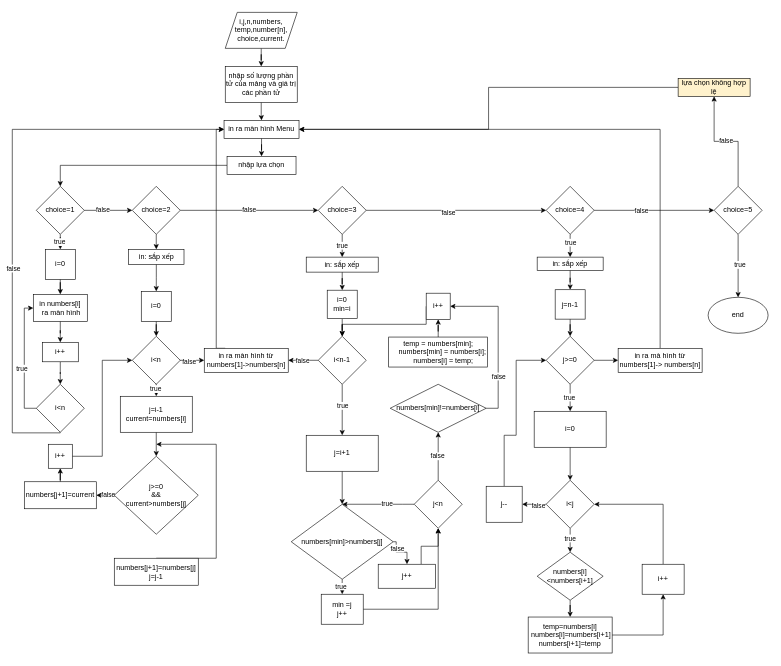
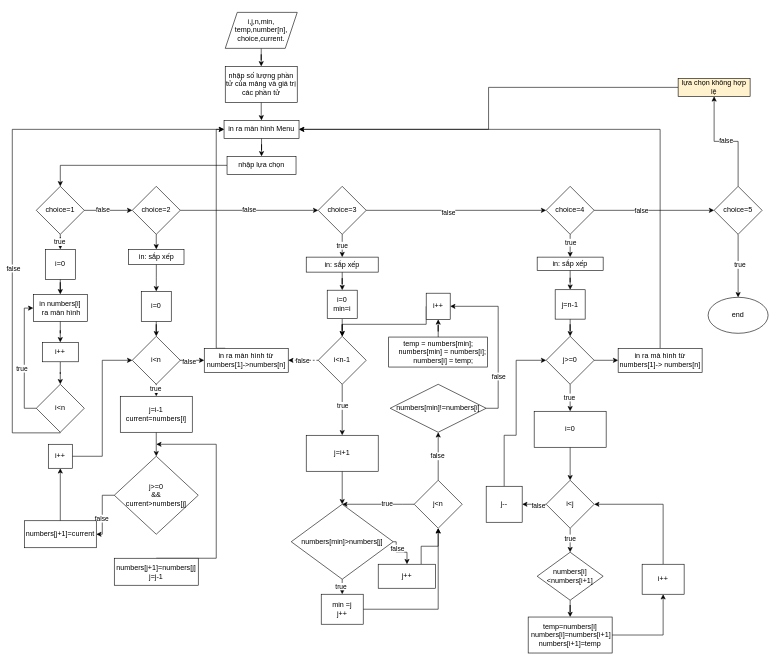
(261, 30) -> (261, 30)
(313, 360) -> (313, 360)
(60, 495) -> (60, 534)
